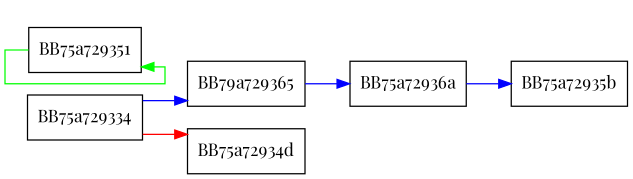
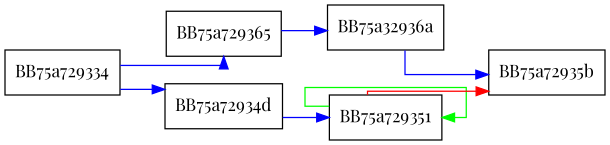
(246, 84) -> (224, 34)
(408, 84) -> (386, 28)
none -> (420, 91)
none -> (300, 118)
(159, 134) -> (136, 89)
